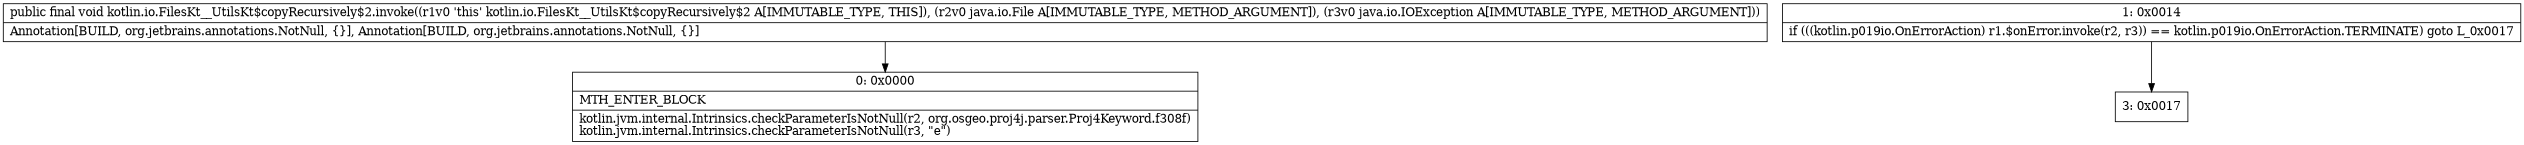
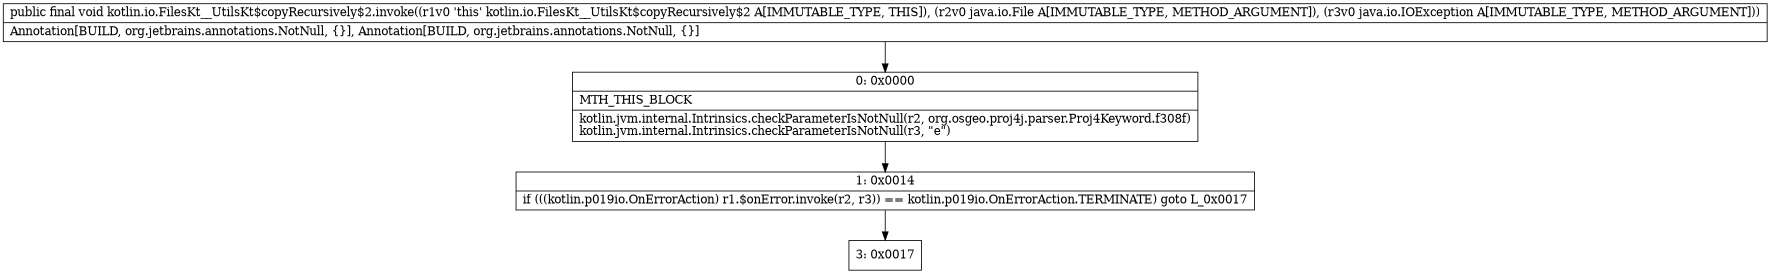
(643, 100) -> (636, 100)
none -> (885, 153)
